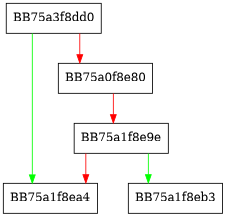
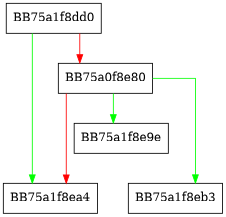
(54, 18) -> (54, 18)
(113, 104) -> (113, 104)
(86, 164) -> (66, 134)
(148, 164) -> (195, 105)
